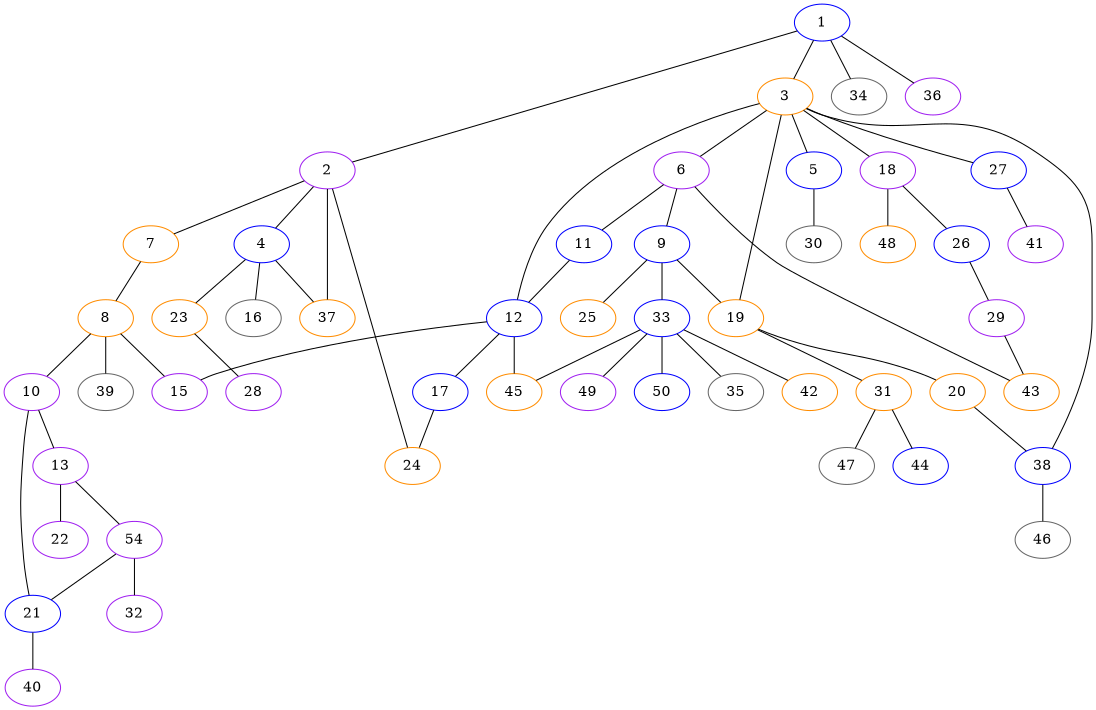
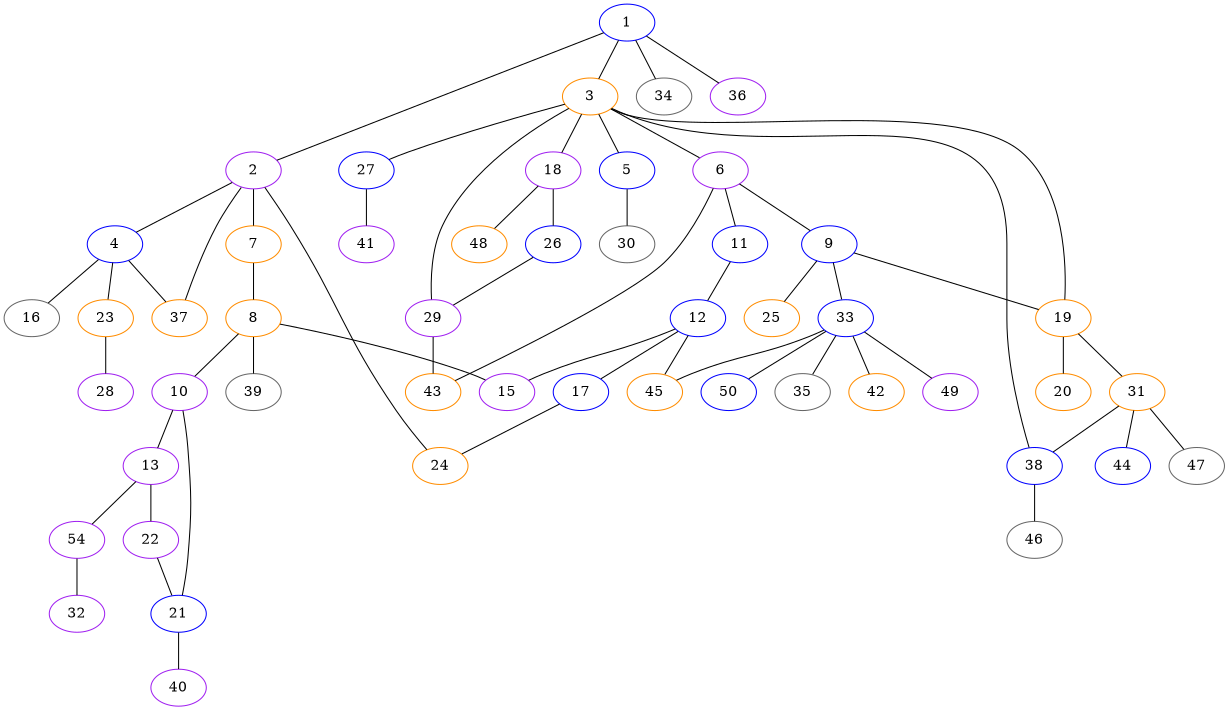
(609, 169) -> (470, 184)
(1000, 429) -> (1086, 429)
(84, 577) -> (165, 577)
